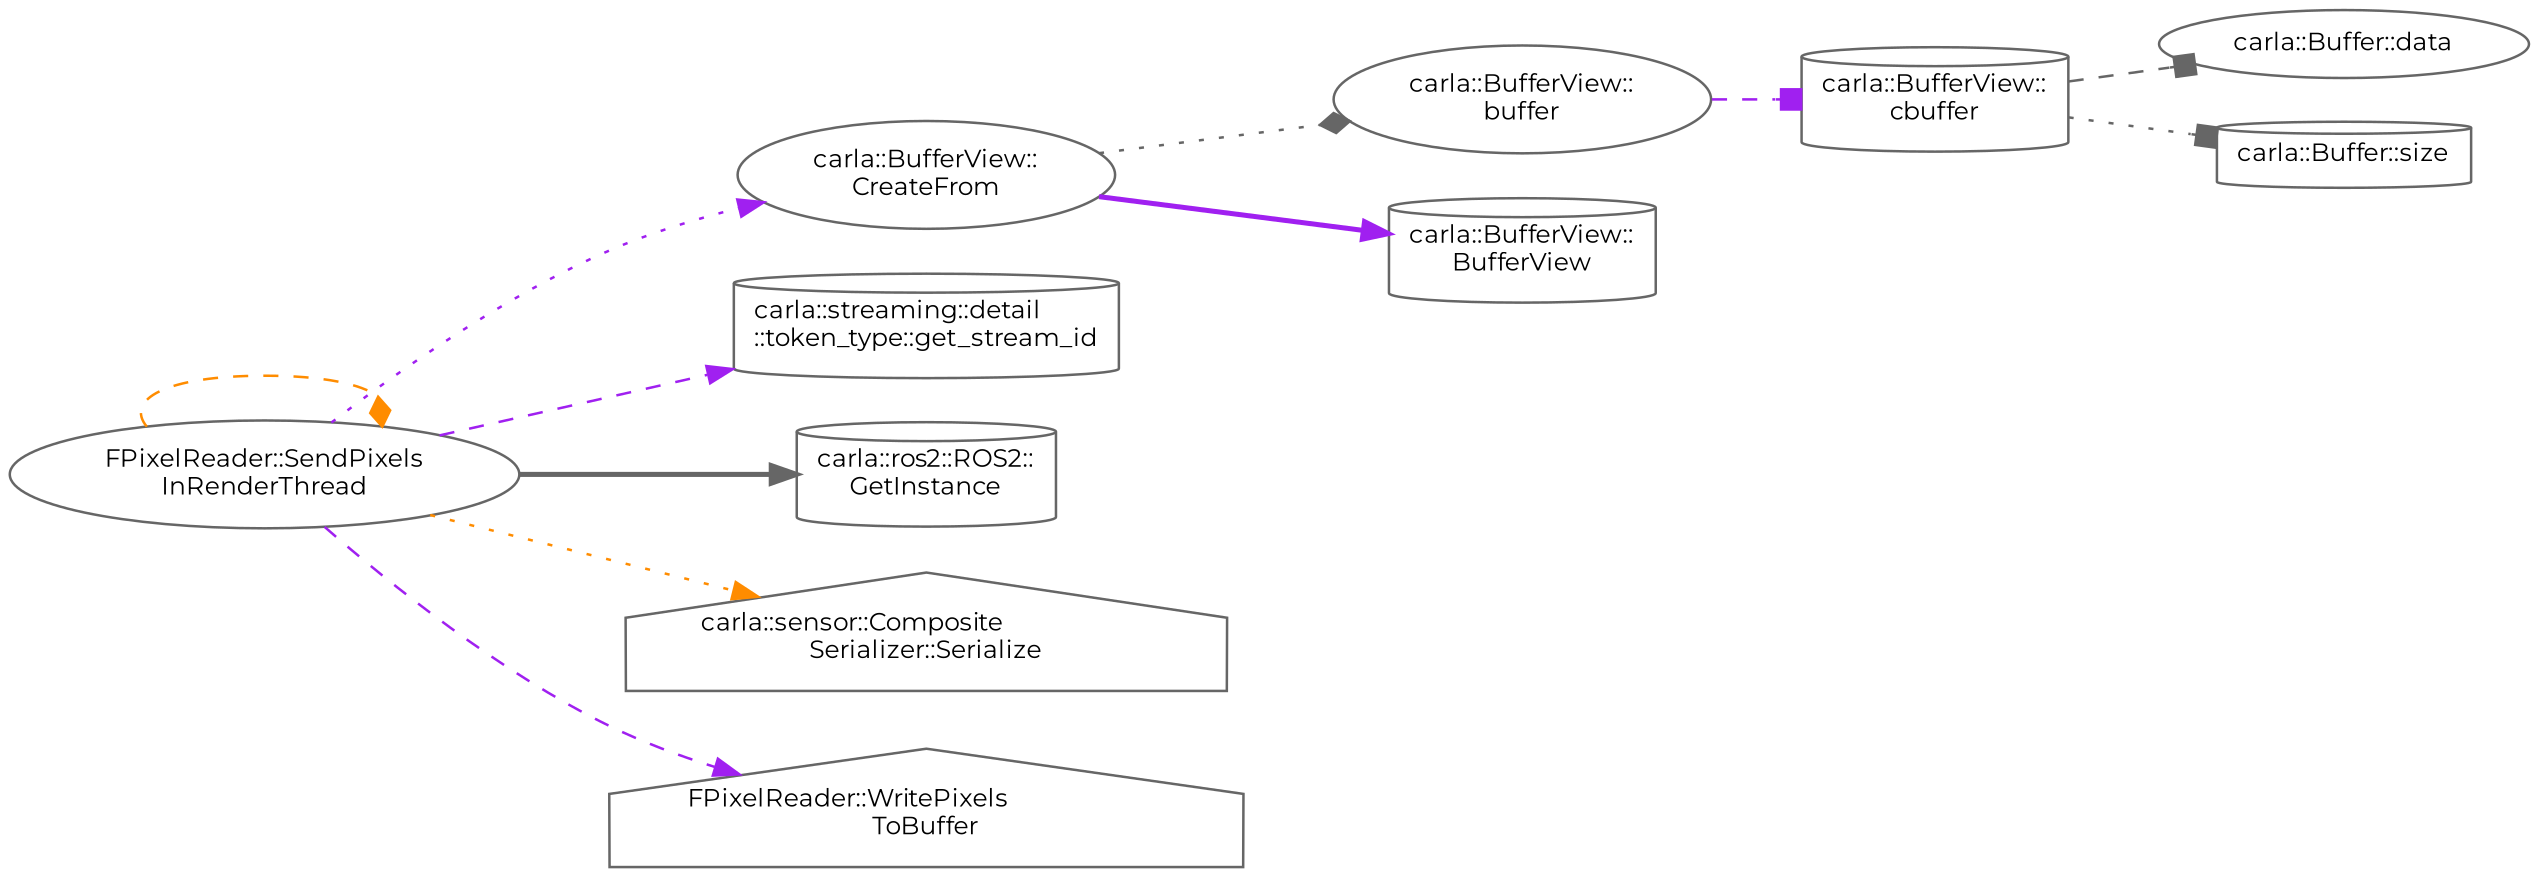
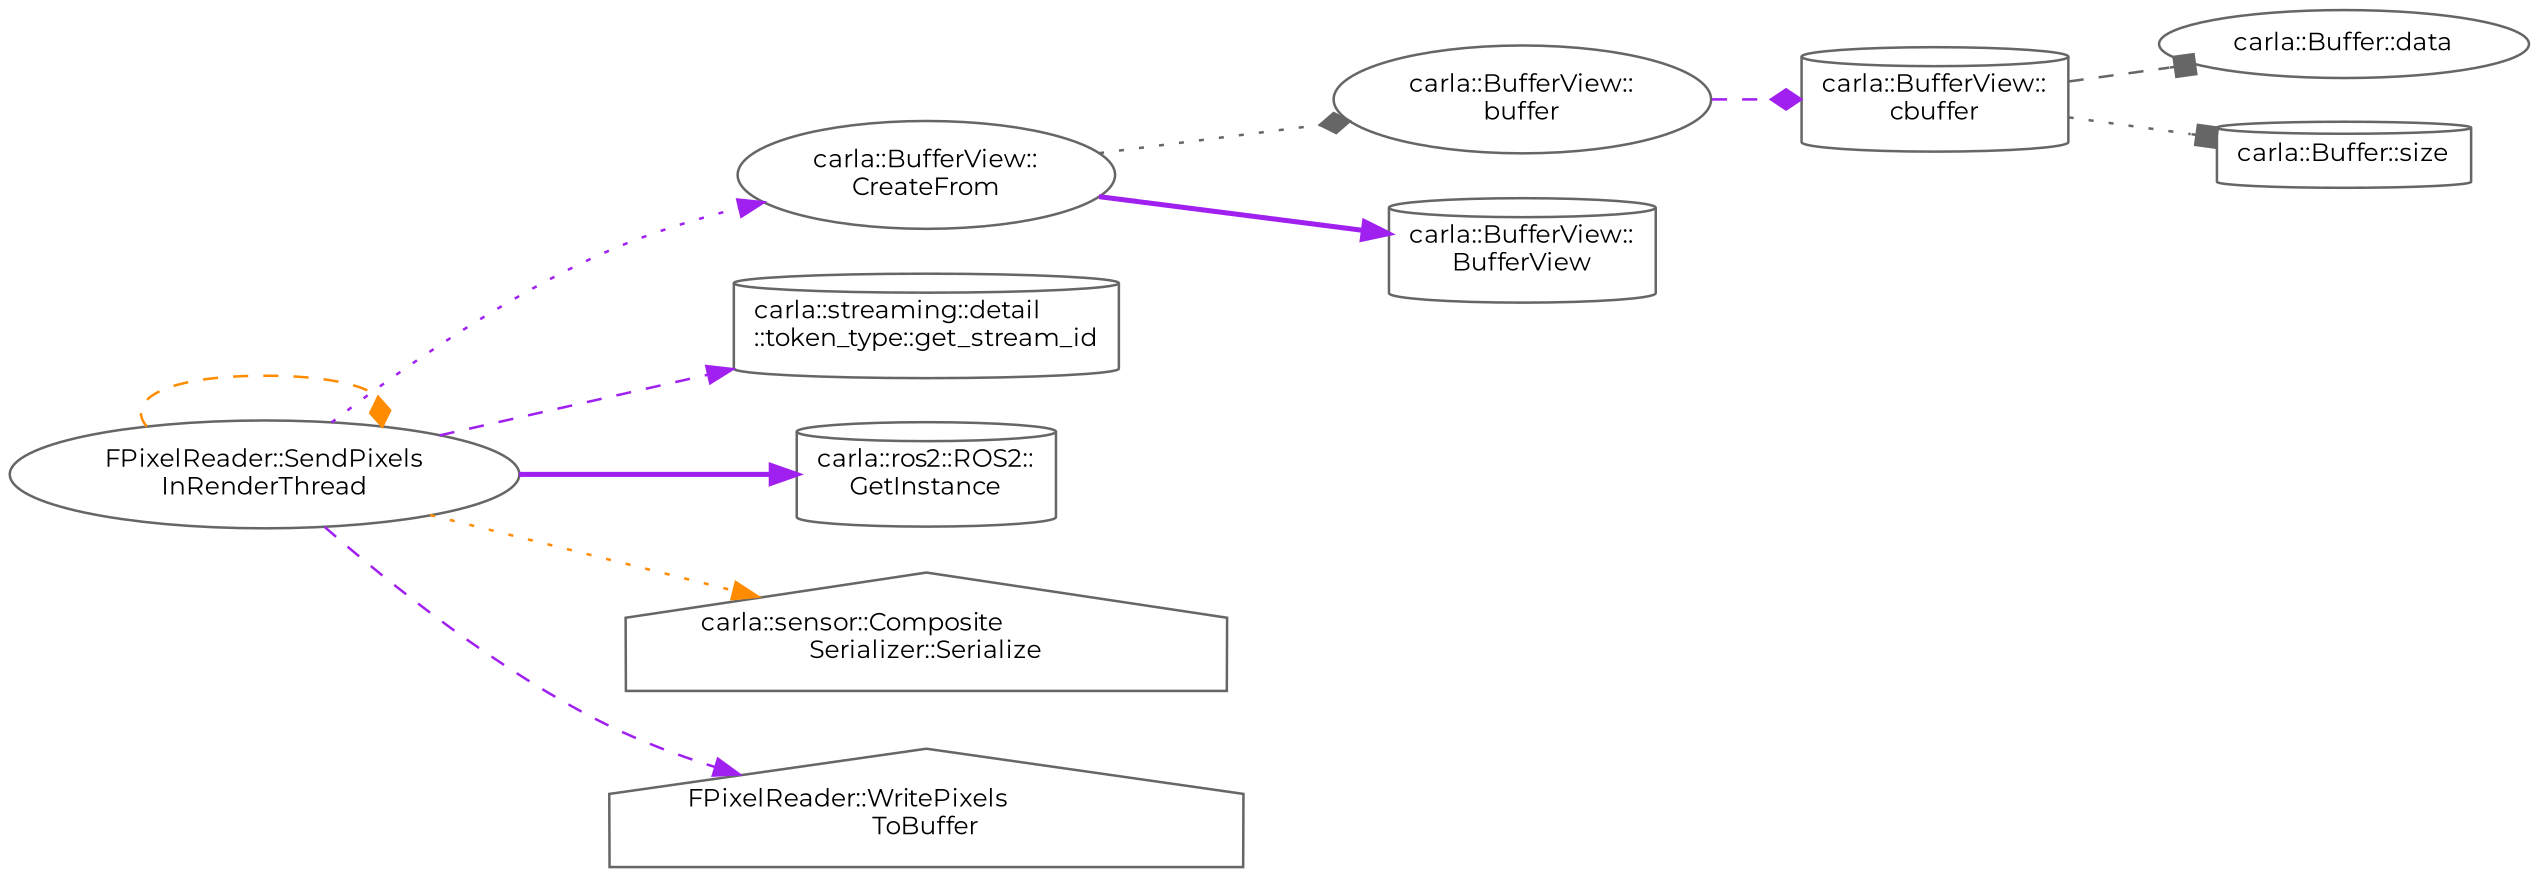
(1744, 99) -> (1744, 99)
(645, 474) -> (645, 474)
